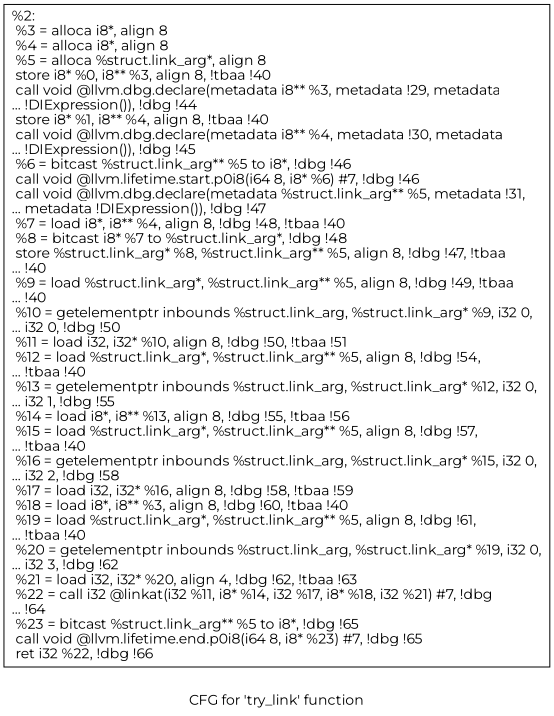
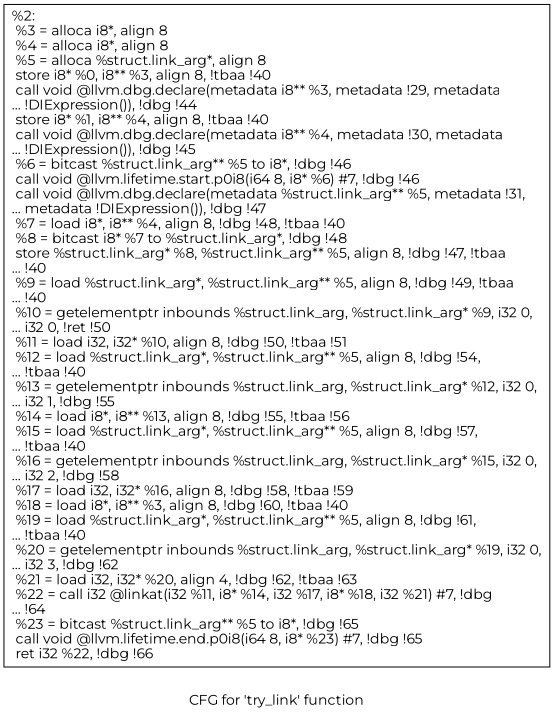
(66, 328) -> (61, 328)
